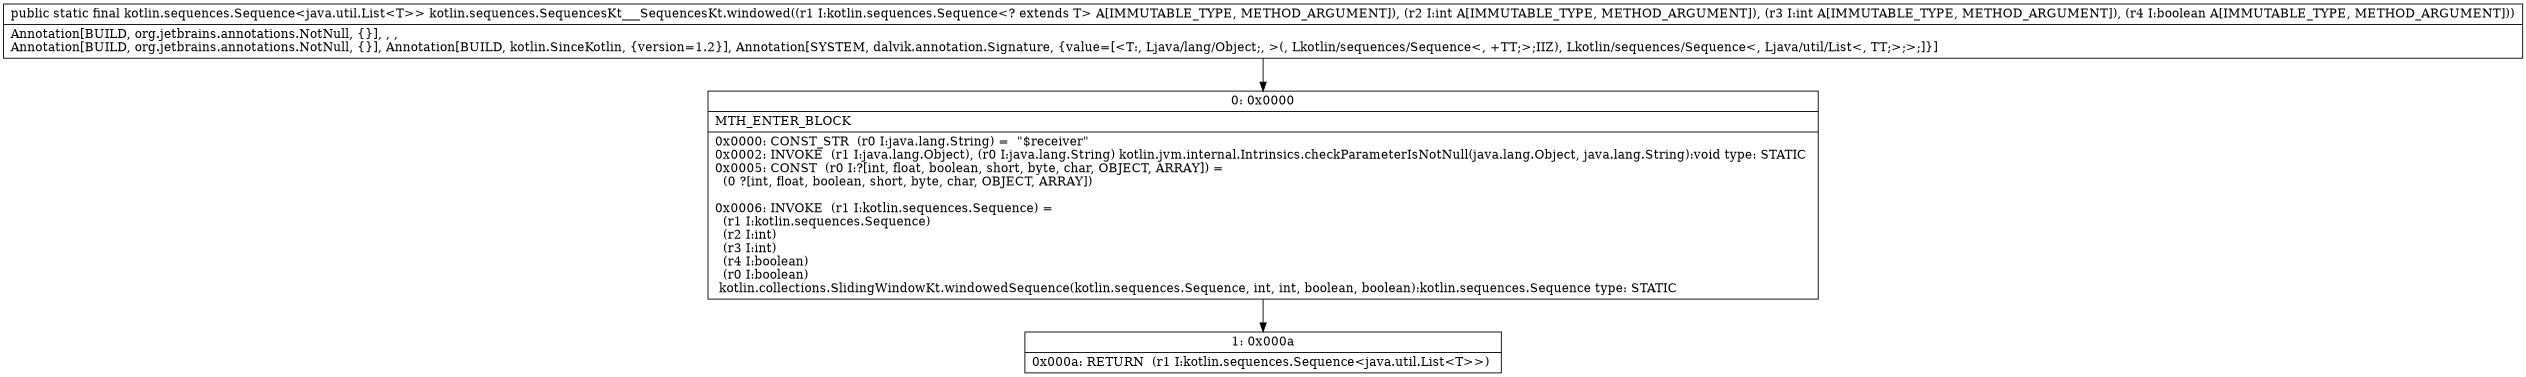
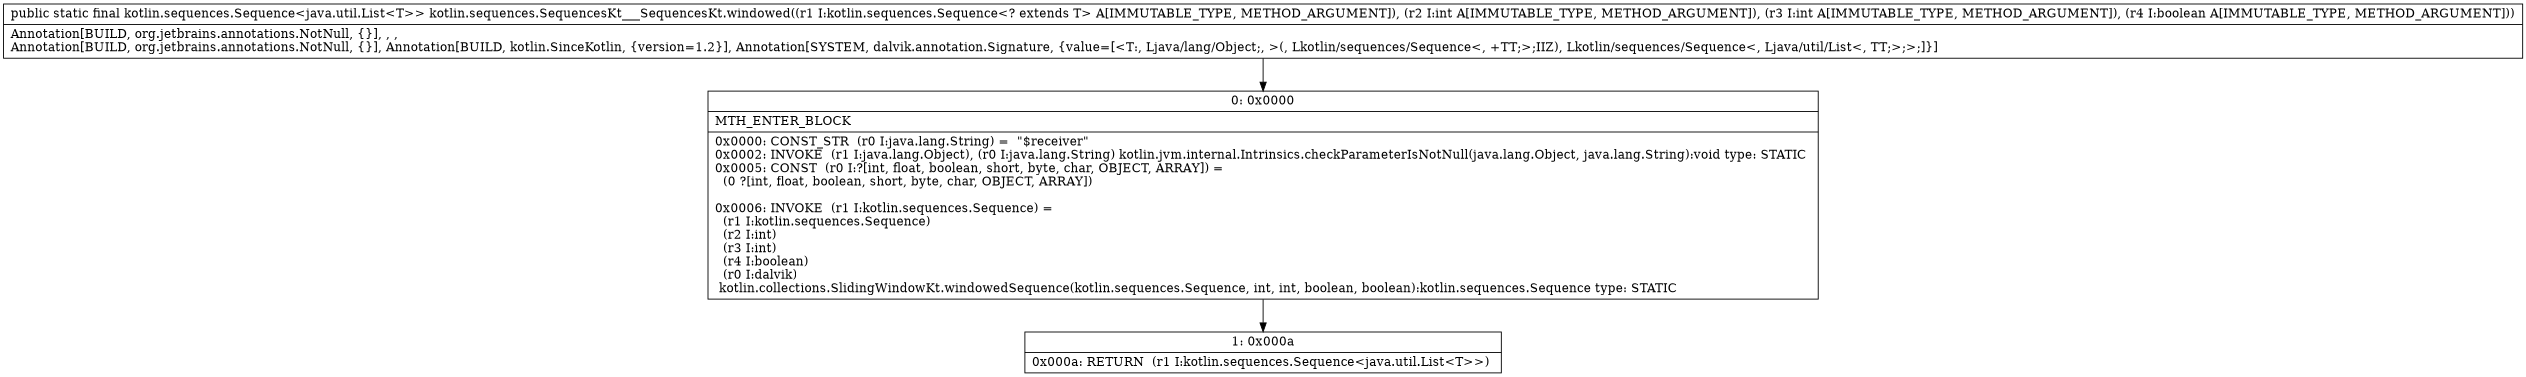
(762, 275) -> (756, 275)
